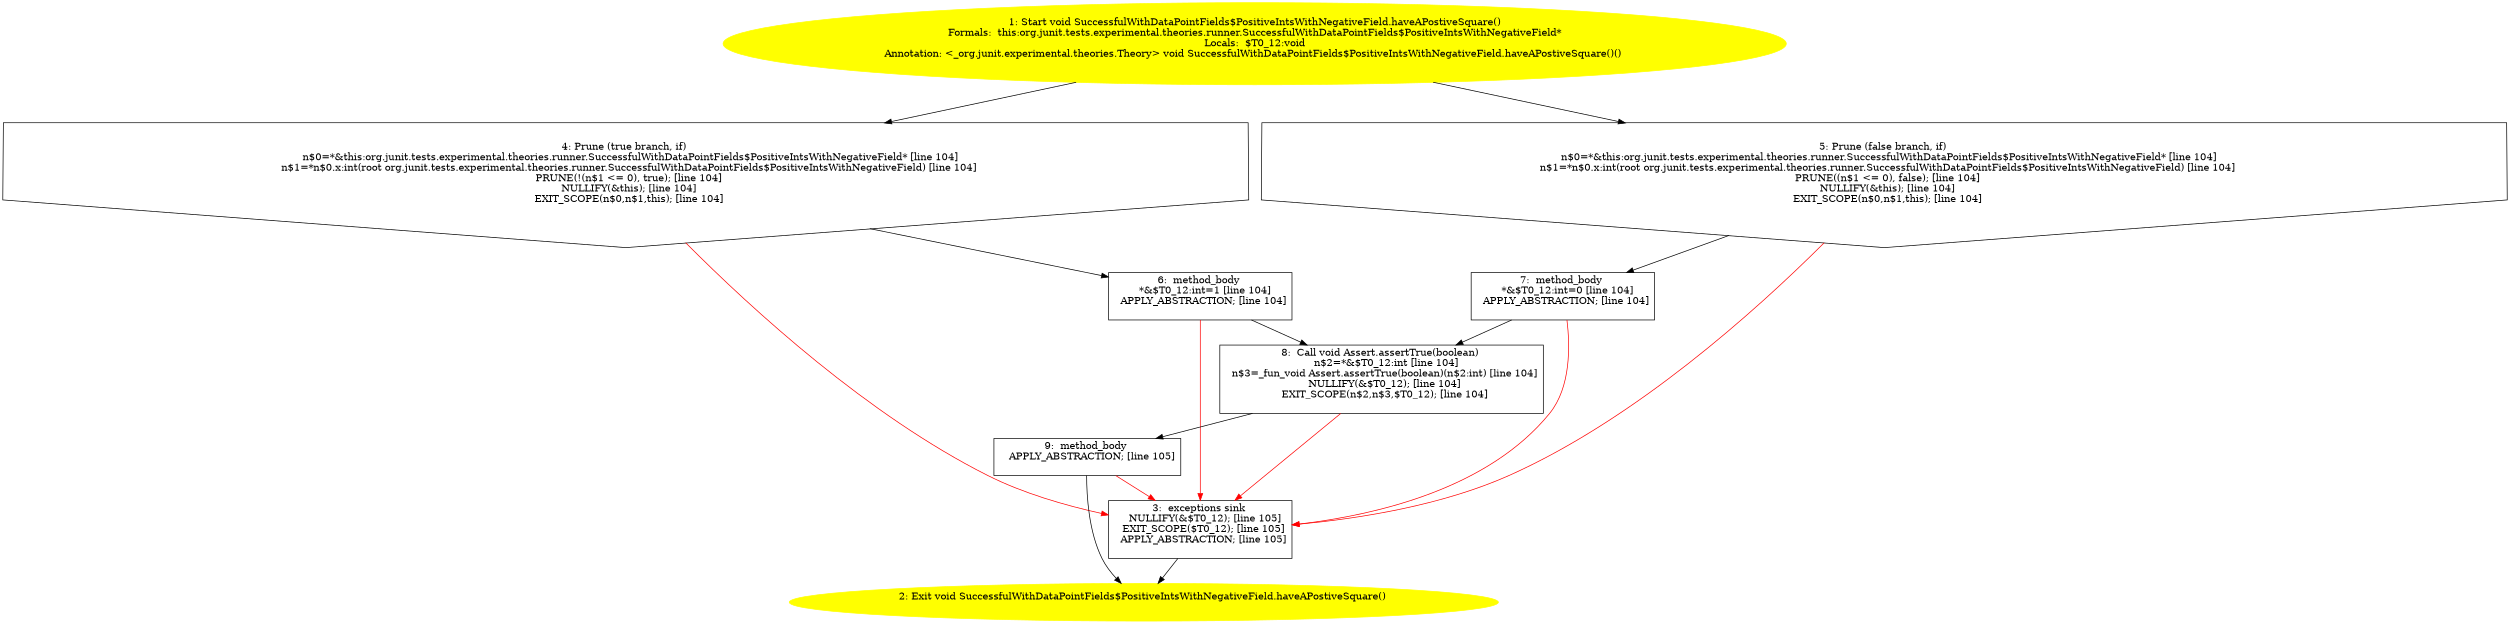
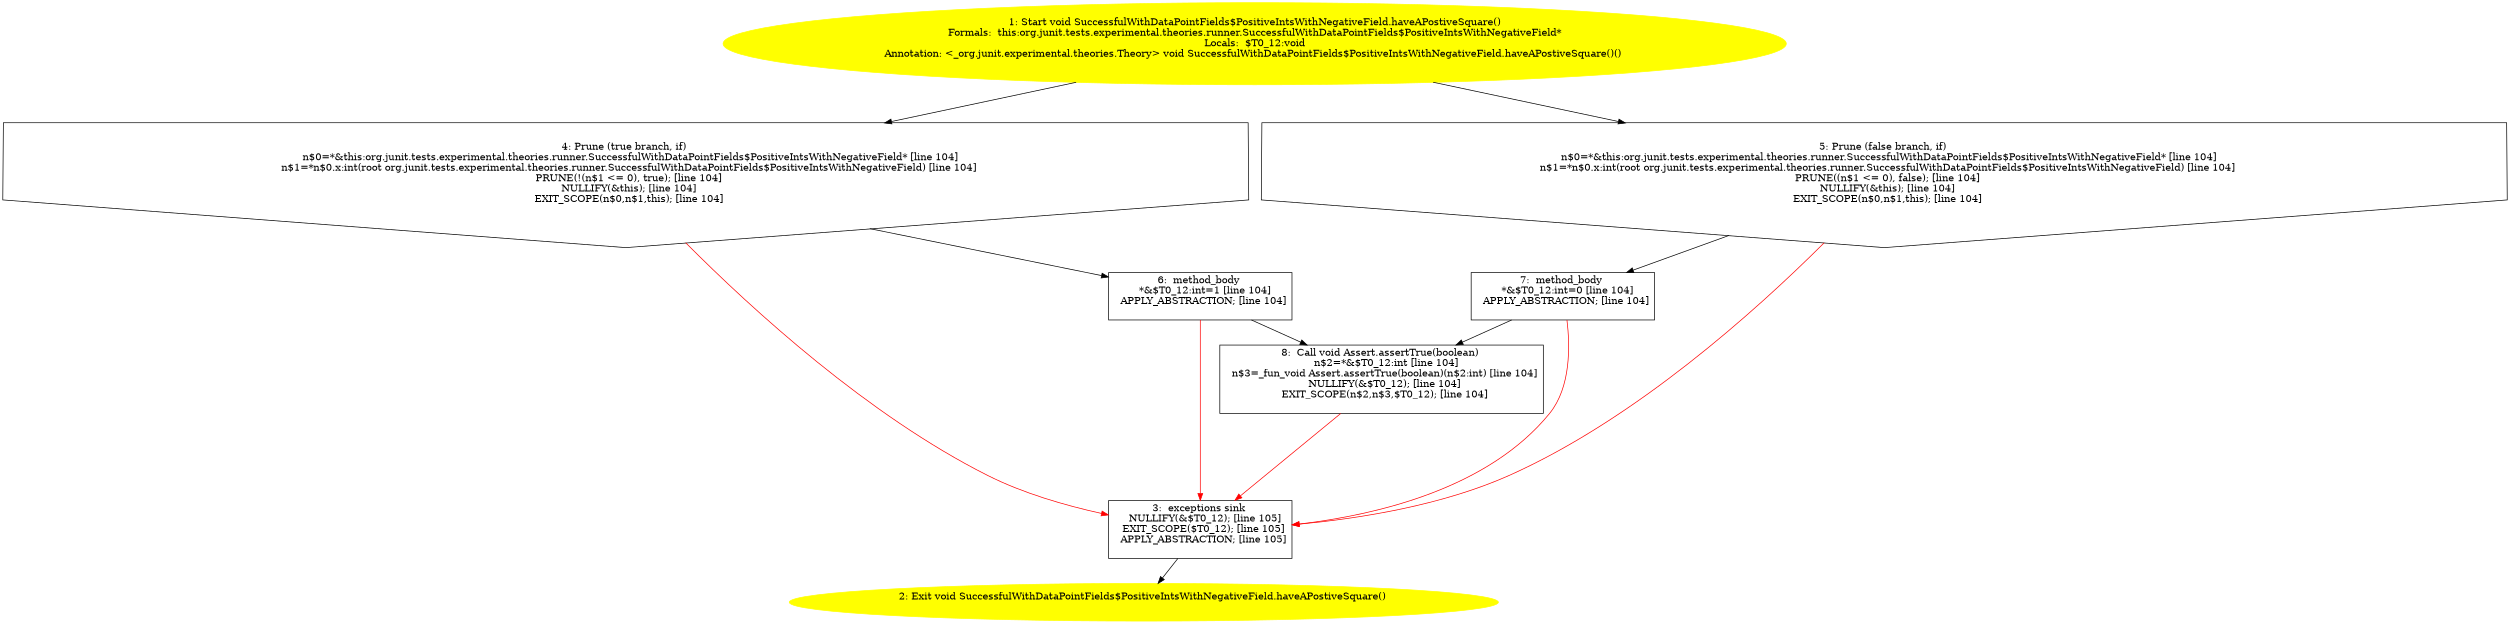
(1087, 457) -> none
